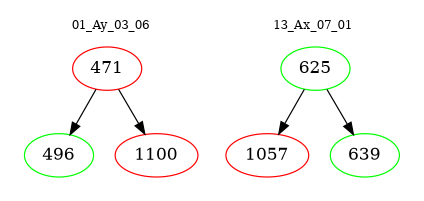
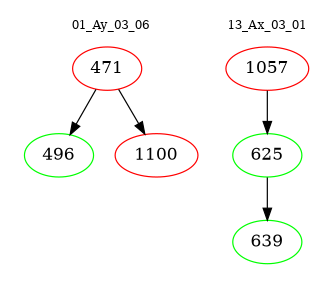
(313, 26) -> (267, 26)
(295, 106) -> (267, 106)
